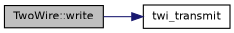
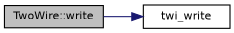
(187, 17) -> (187, 17)
